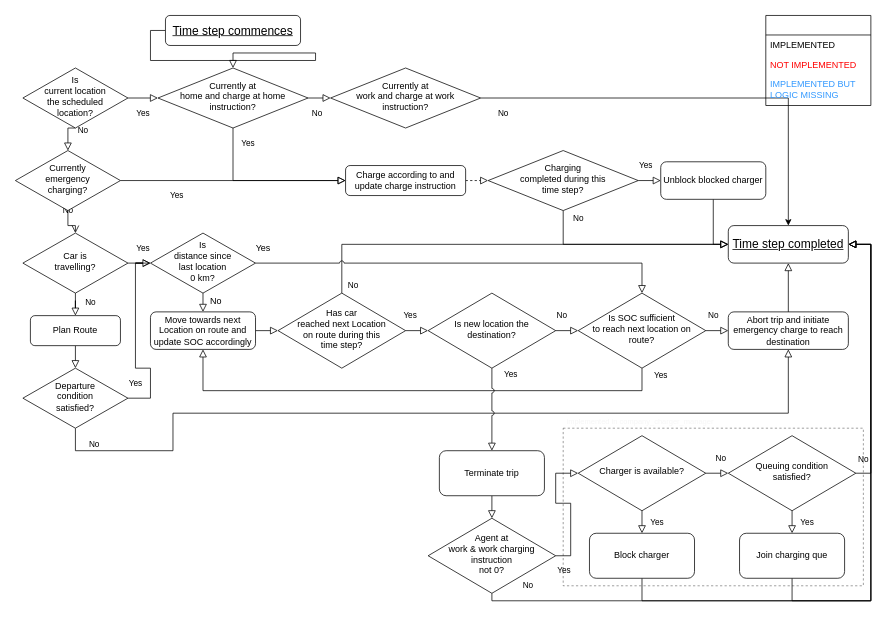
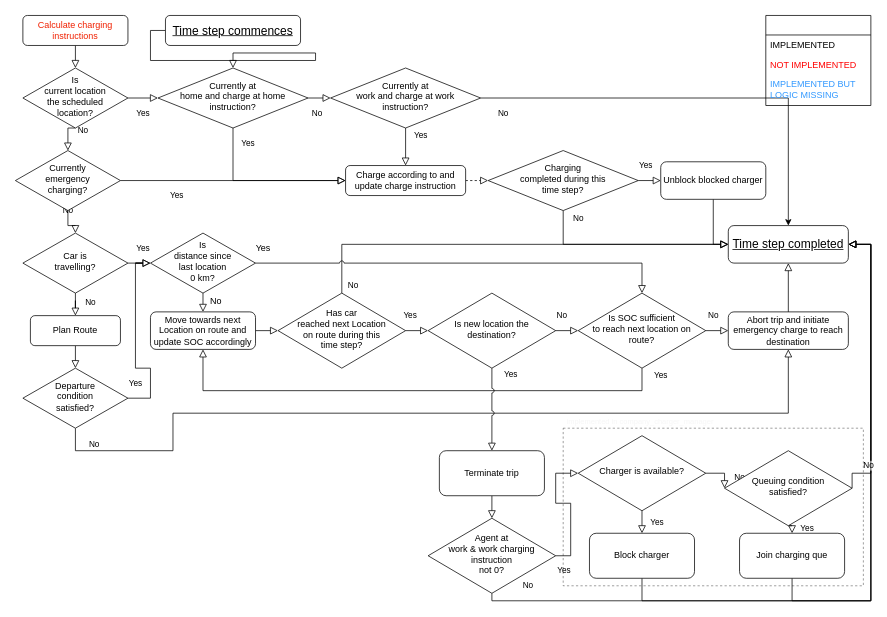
none -> (75, 30)
none -> (75, 53)
none -> (405, 142)
(75, 227) -> (74, 225)
(146, 263) -> (143, 263)
(792, 473) -> (788, 488)
